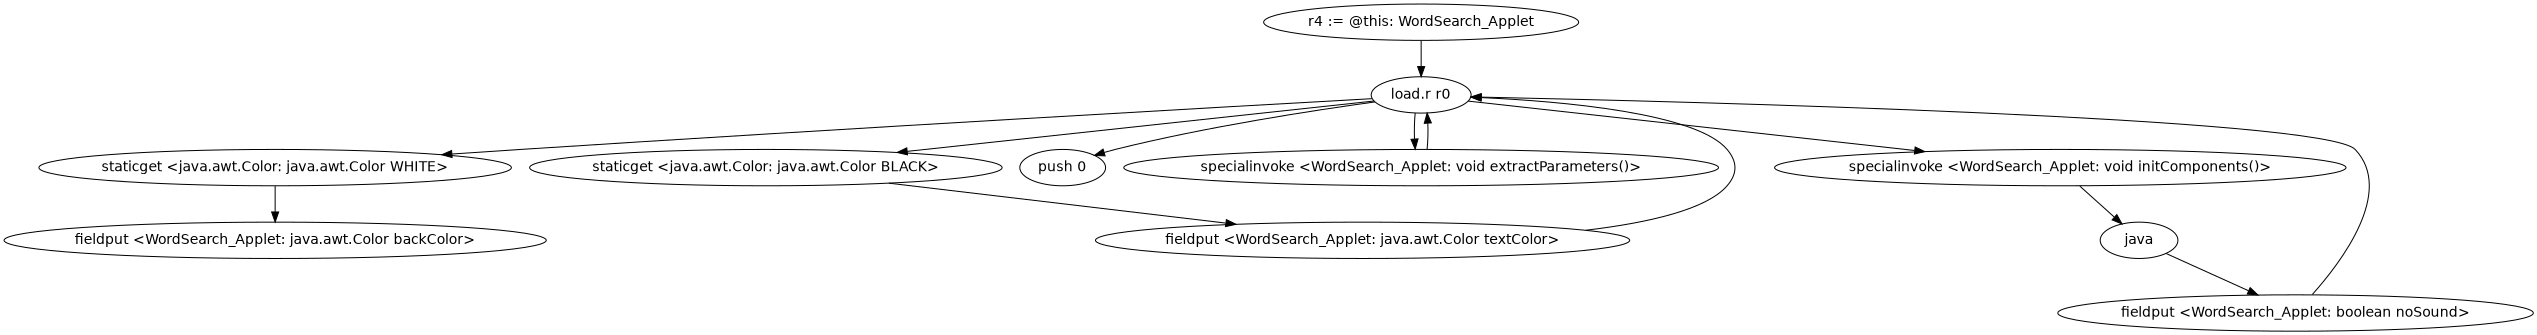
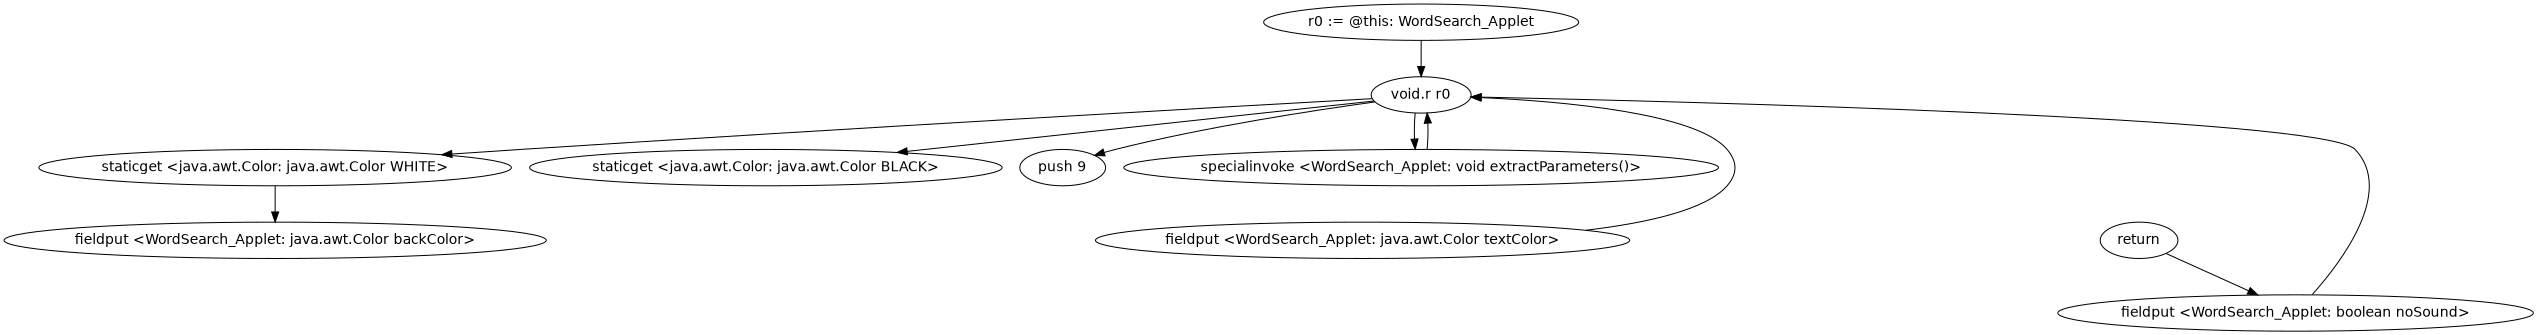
(1421, 22) -> (1421, 22)
(1421, 95) -> (1421, 95)
(1063, 168) -> (1063, 168)
(2060, 168) -> none
(1057, 203) -> none
(2139, 240) -> (2139, 240)
